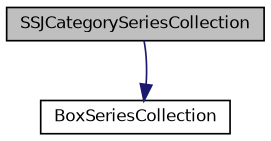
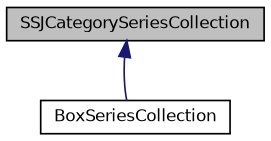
(146, 62) -> (124, 79)
